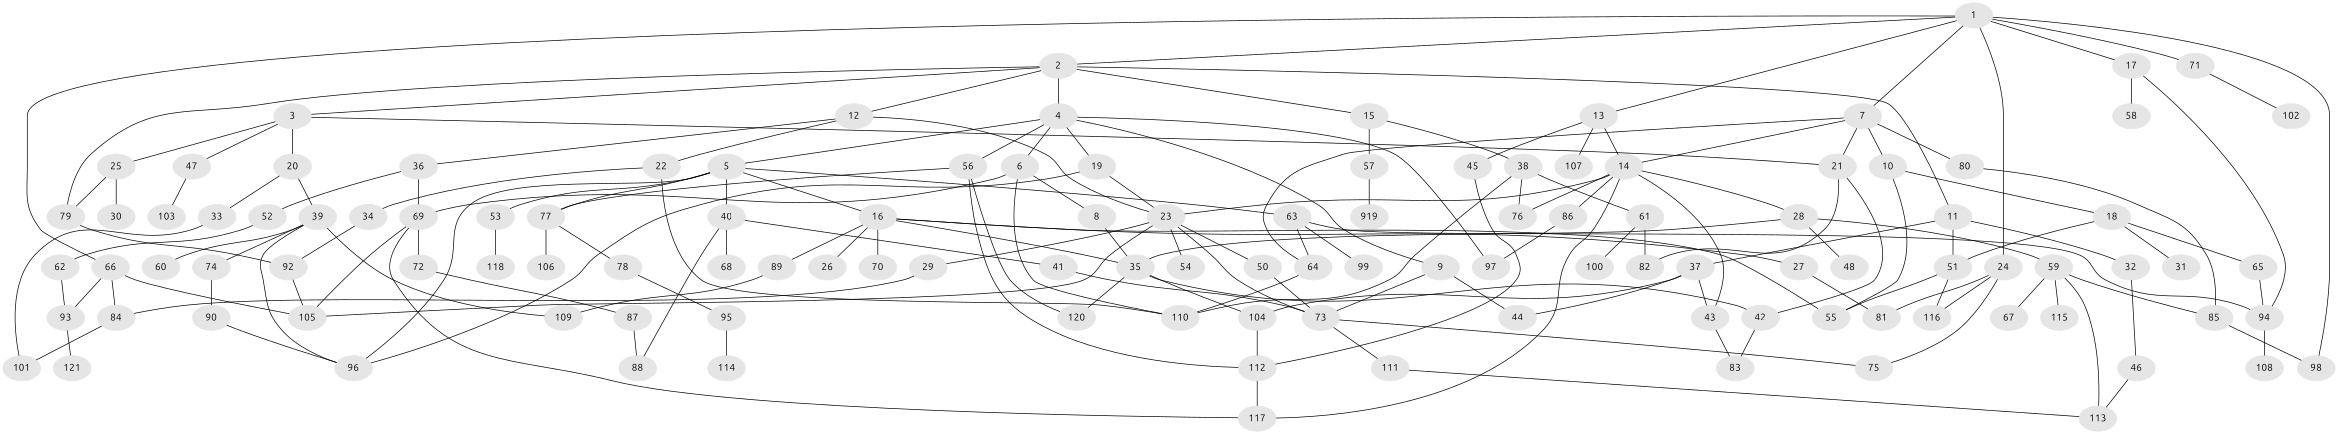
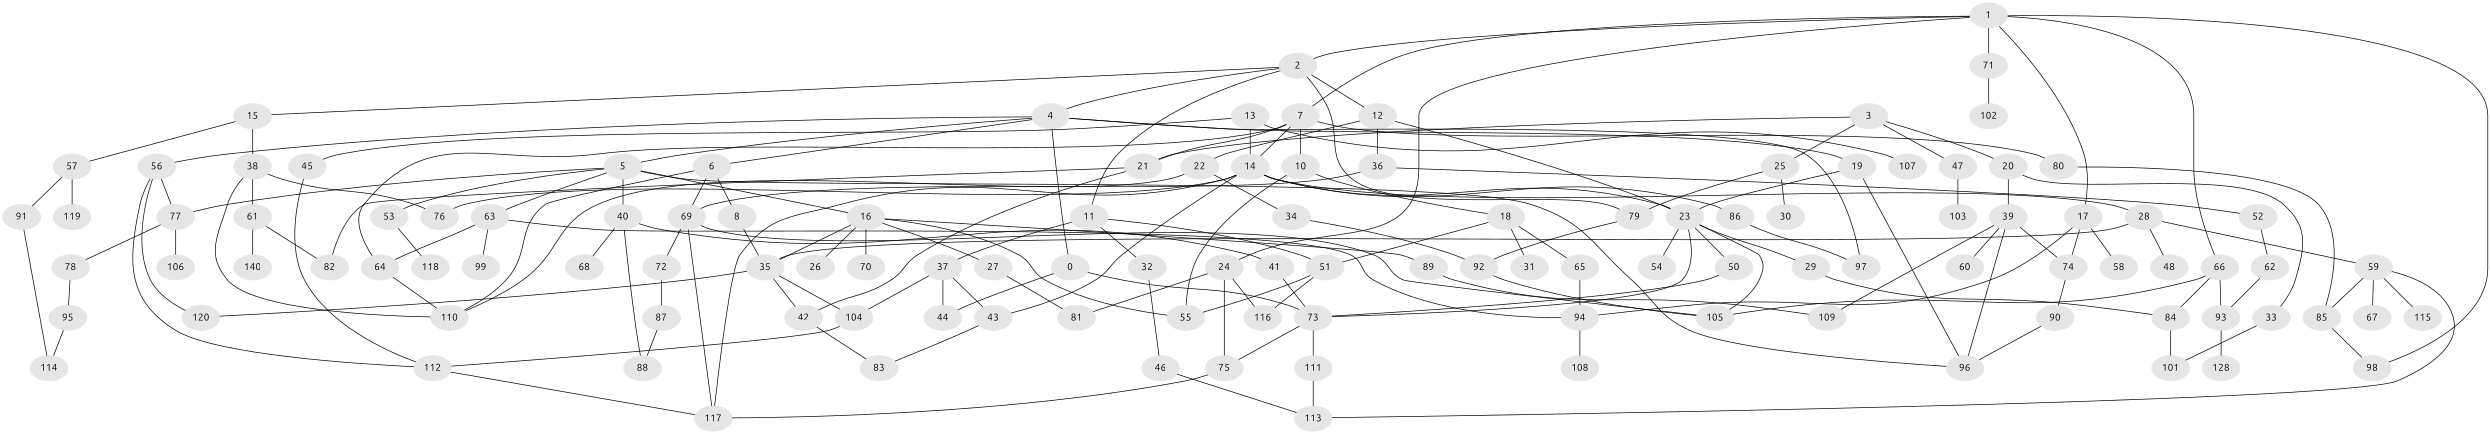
(1786, 66) -> none
(676, 91) -> none
none -> (22, 217)
(1369, 217) -> (72, 217)
none -> (2076, 242)
(1441, 267) -> (1070, 267)
(1595, 267) -> (253, 267)
(72, 368) -> (2221, 368)
none -> (971, 408)
